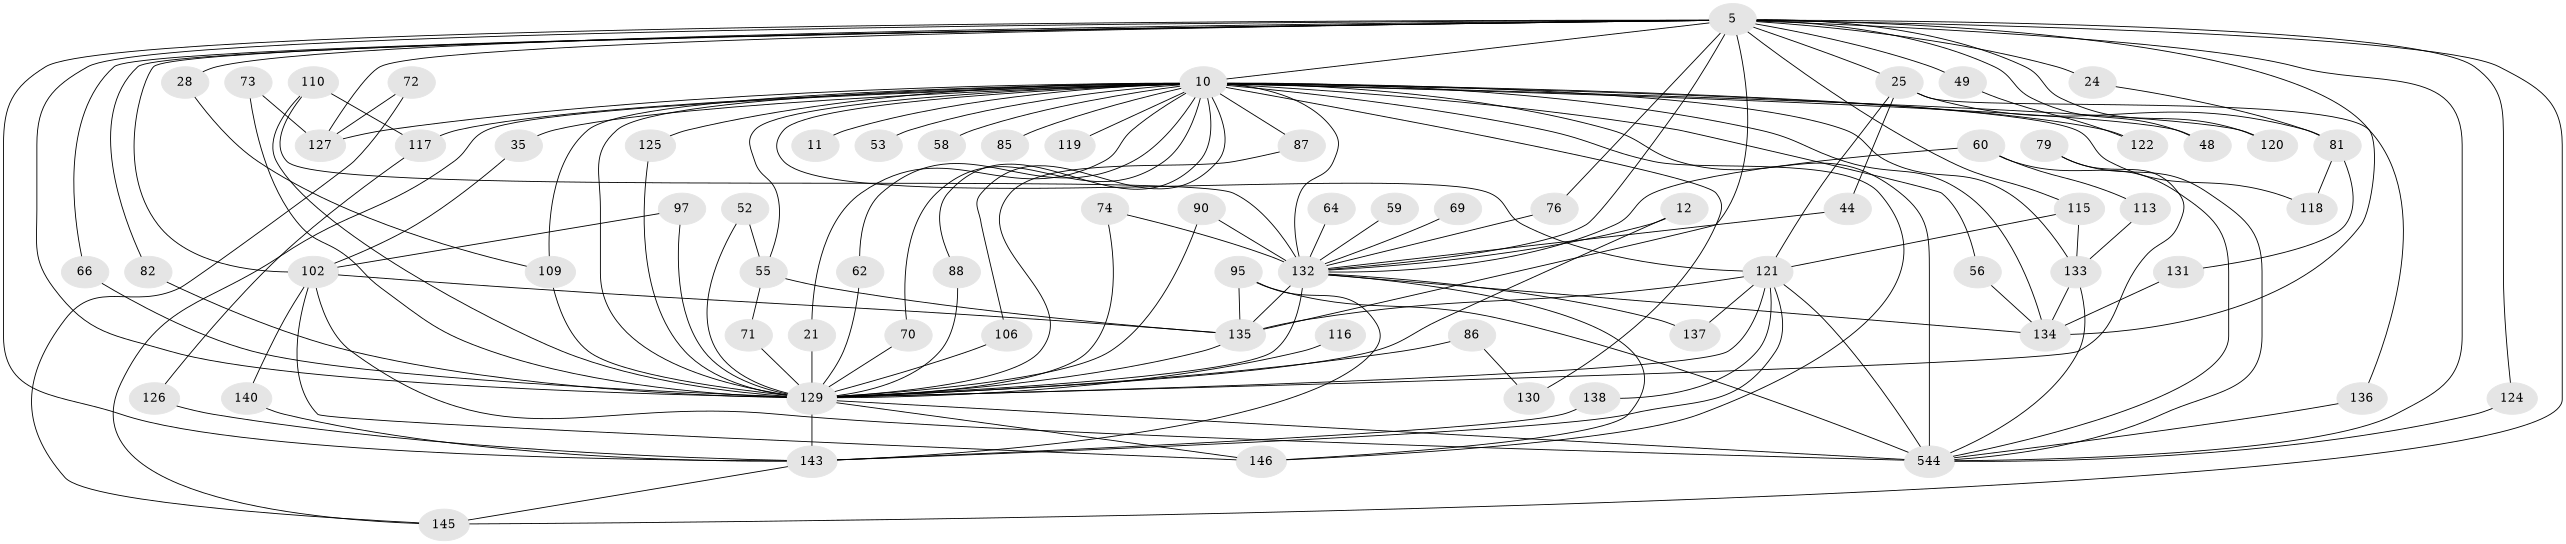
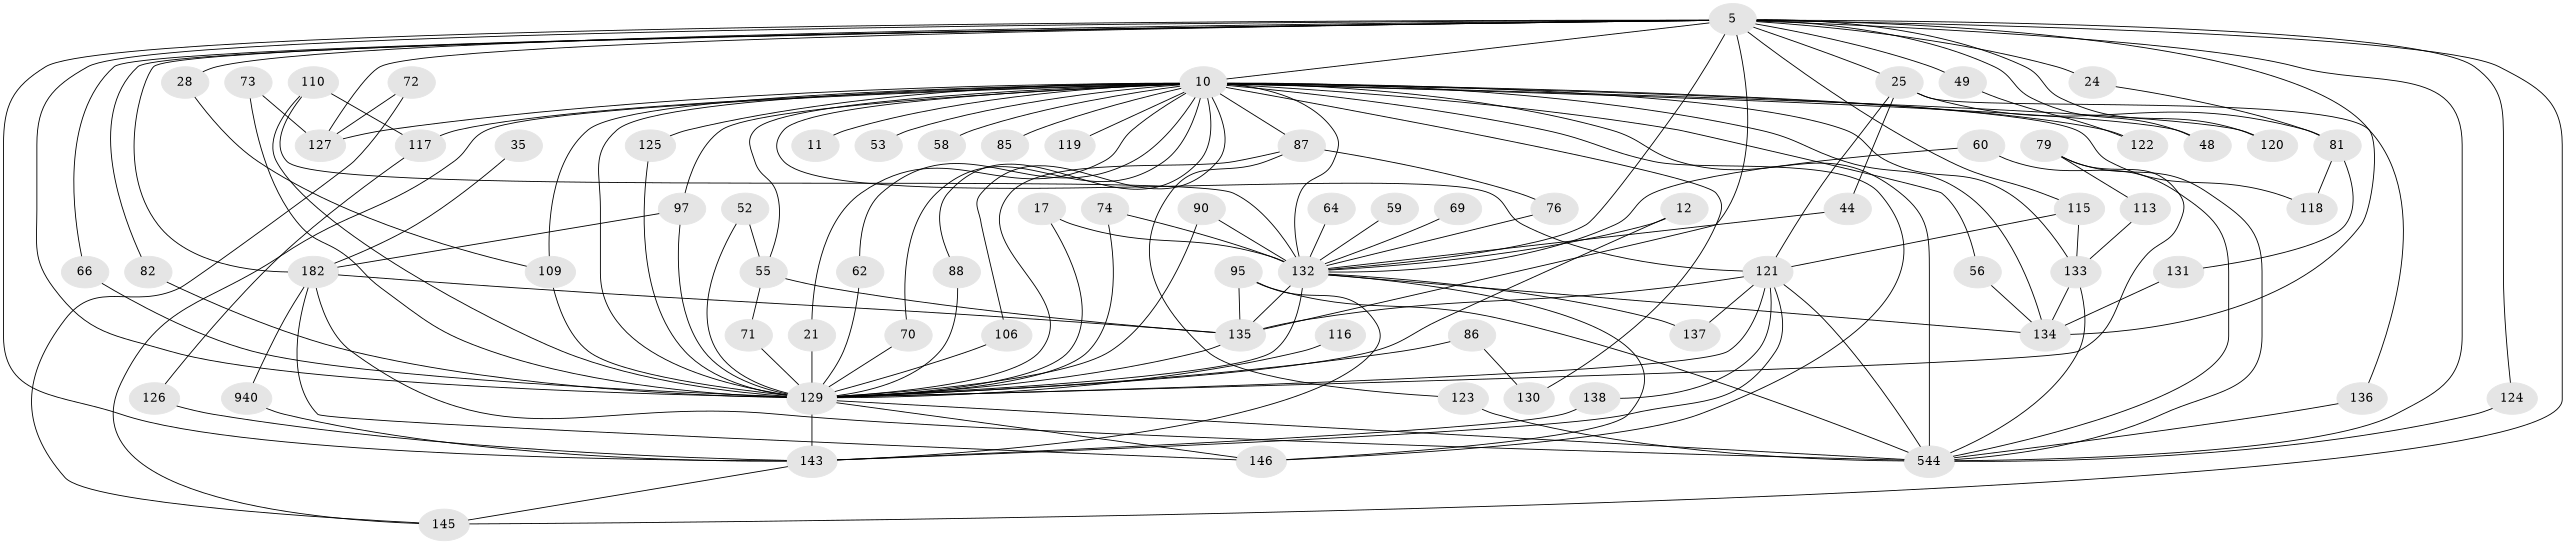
(857, 98) -> (912, 100)
(1640, 118) -> (1431, 170)
(2063, 177) -> (2094, 177)
none -> (1042, 209)
(313, 272) -> (313, 272)
(247, 399) -> (247, 399)
none -> (1463, 399)
